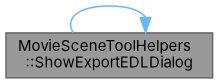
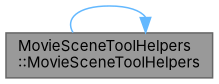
(109, 55) -> (109, 55)
